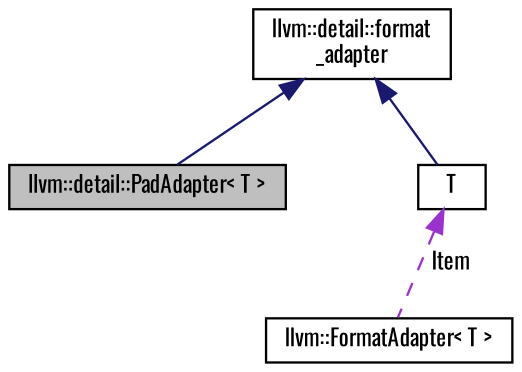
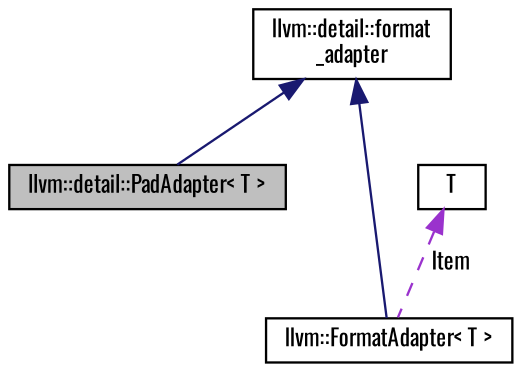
(414, 132) -> (373, 211)
